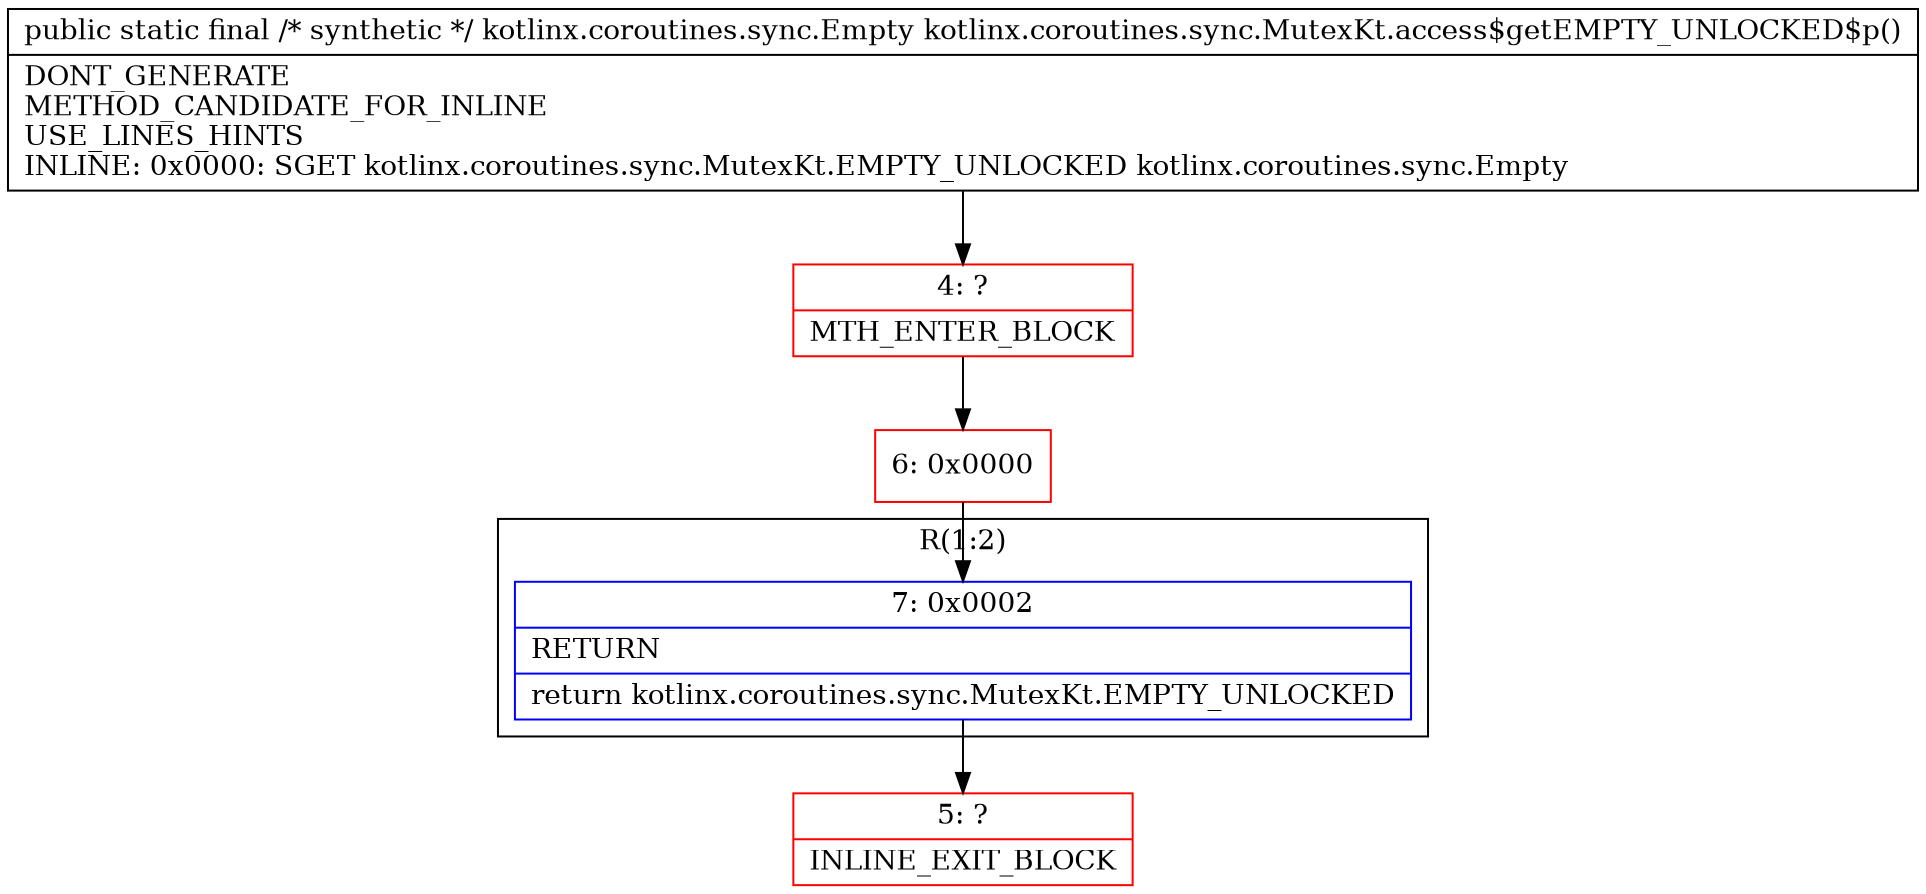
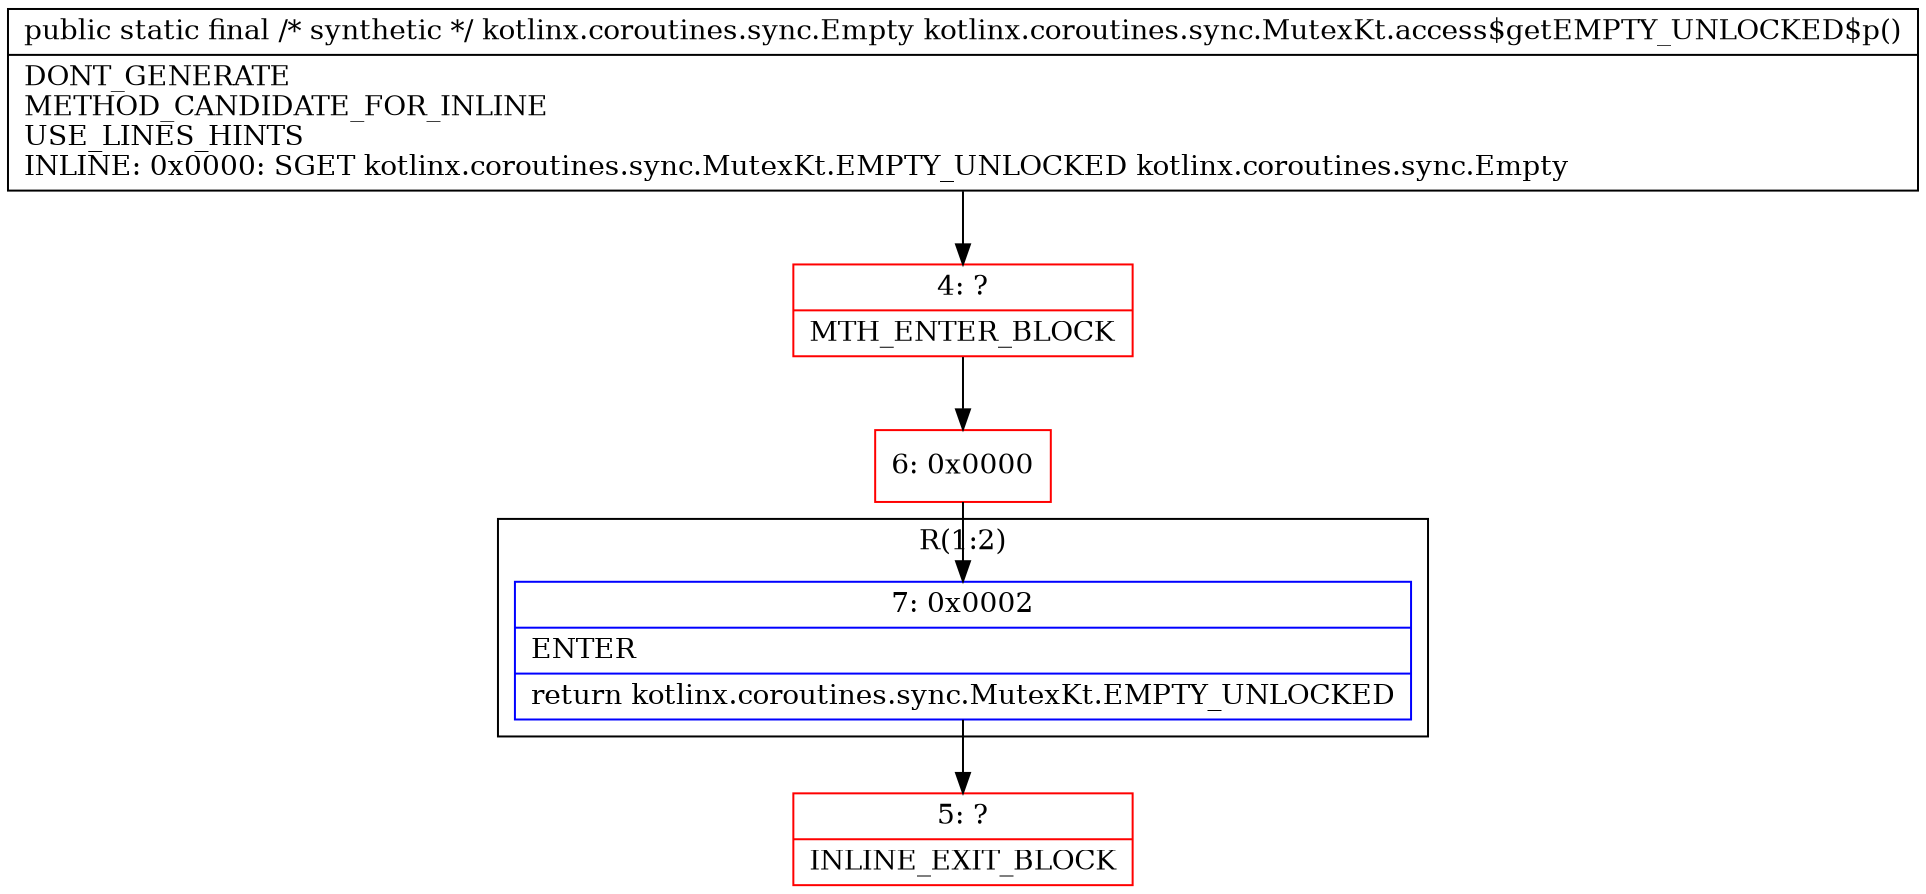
(596, 650) -> (584, 650)
